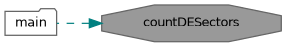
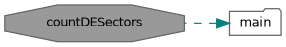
(73, 23) -> (200, 23)
